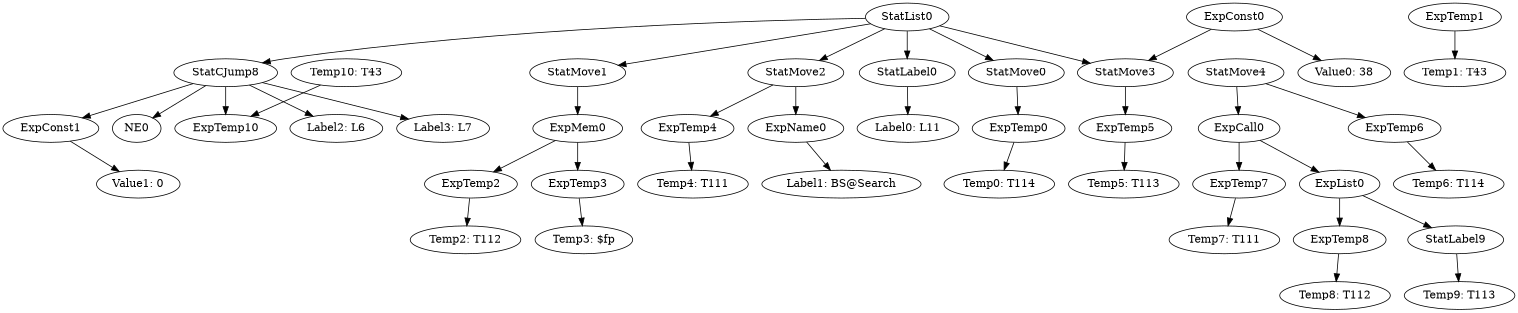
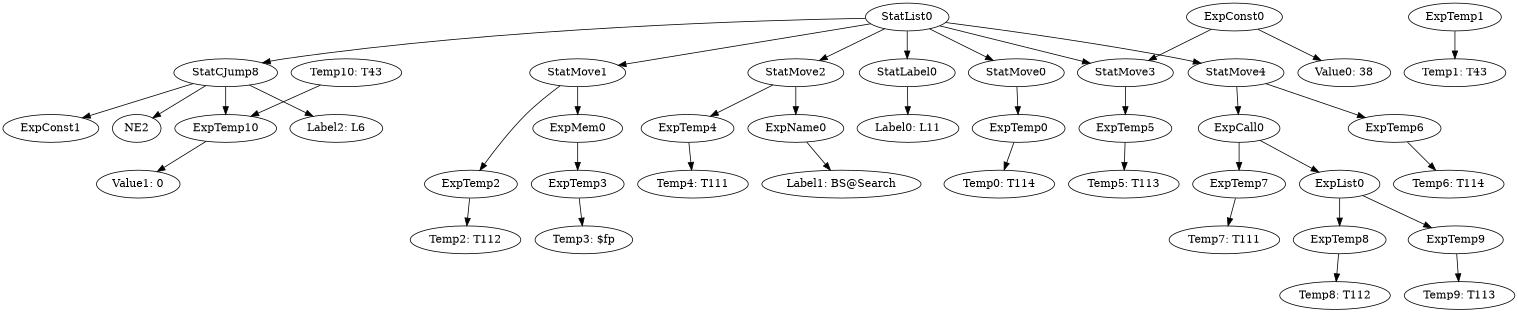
none -> (1070, 40)
(137, 128) -> (137, 128)
(443, 128) -> none
(91, 154) -> (185, 154)
(528, 154) -> (519, 122)
(1456, 240) -> (1456, 240)
